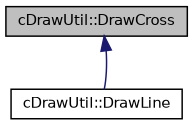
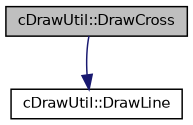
(106, 70) -> (87, 55)
